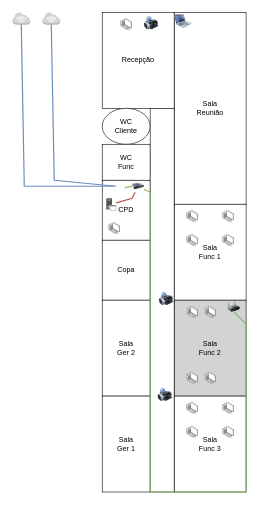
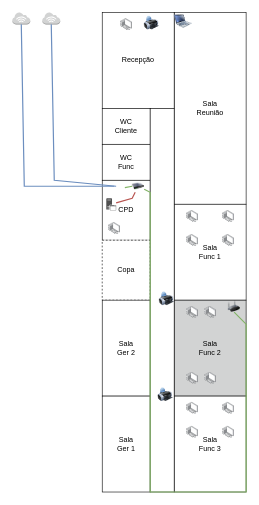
(126, 126) -> (126, 126)
(126, 270) -> (126, 270)
